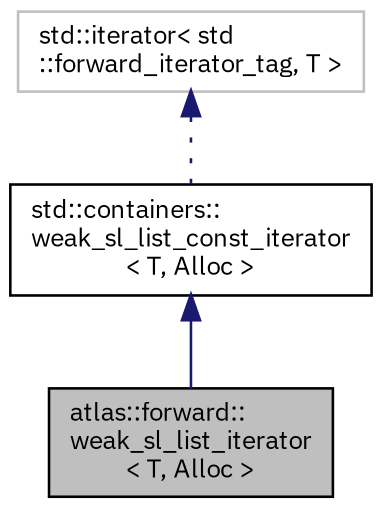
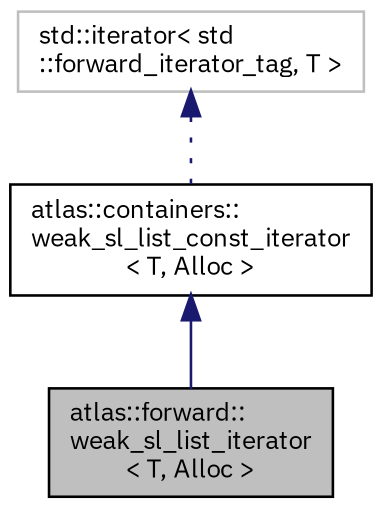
(191, 240) -> (191, 240)
